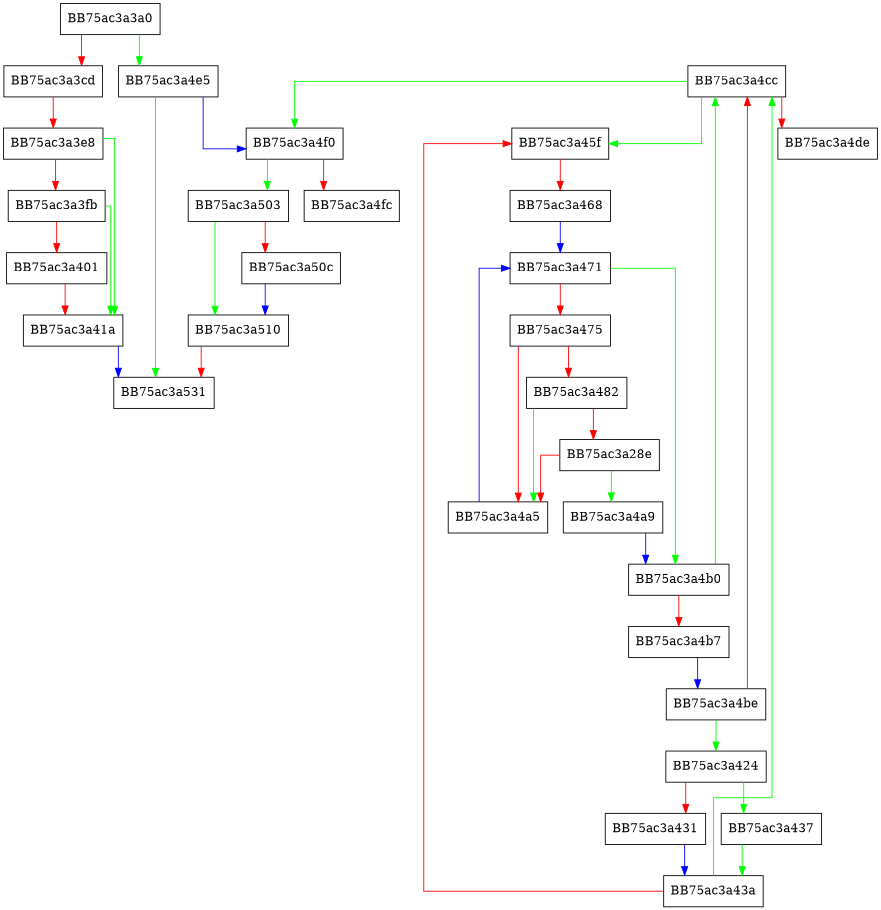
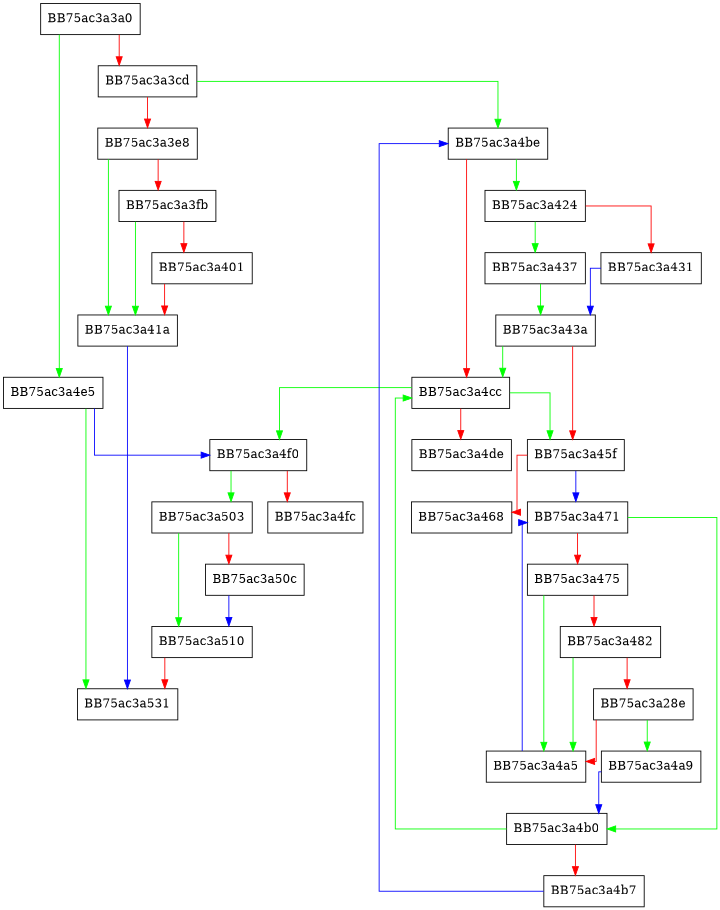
none -> (366, 81)
(560, 233) -> (576, 482)
(518, 420) -> (544, 669)
